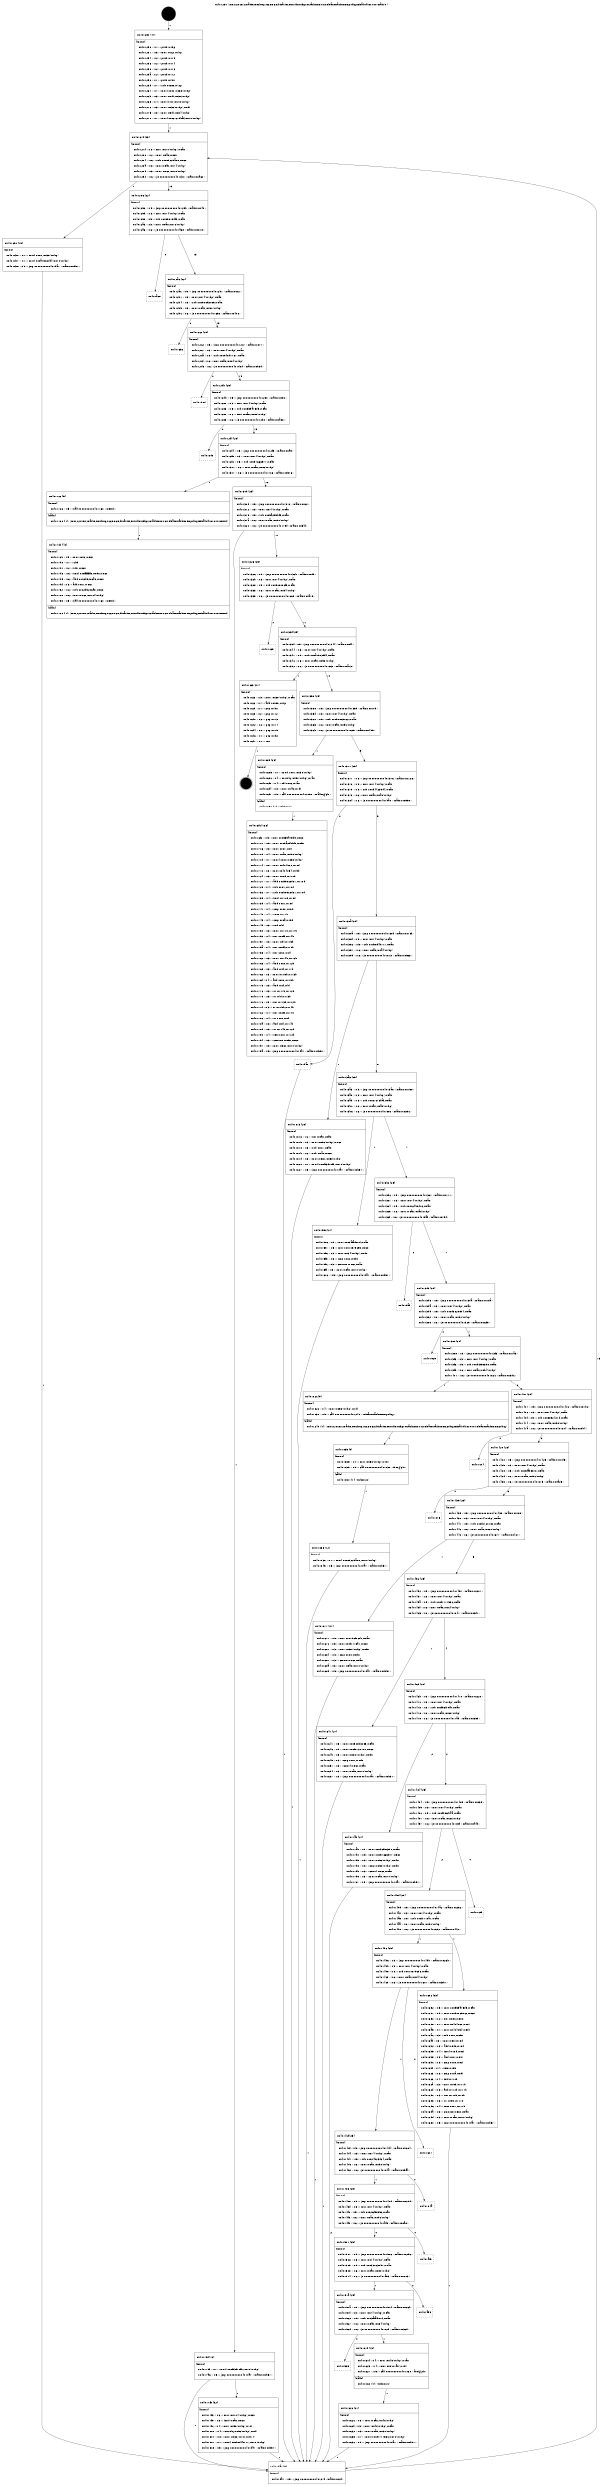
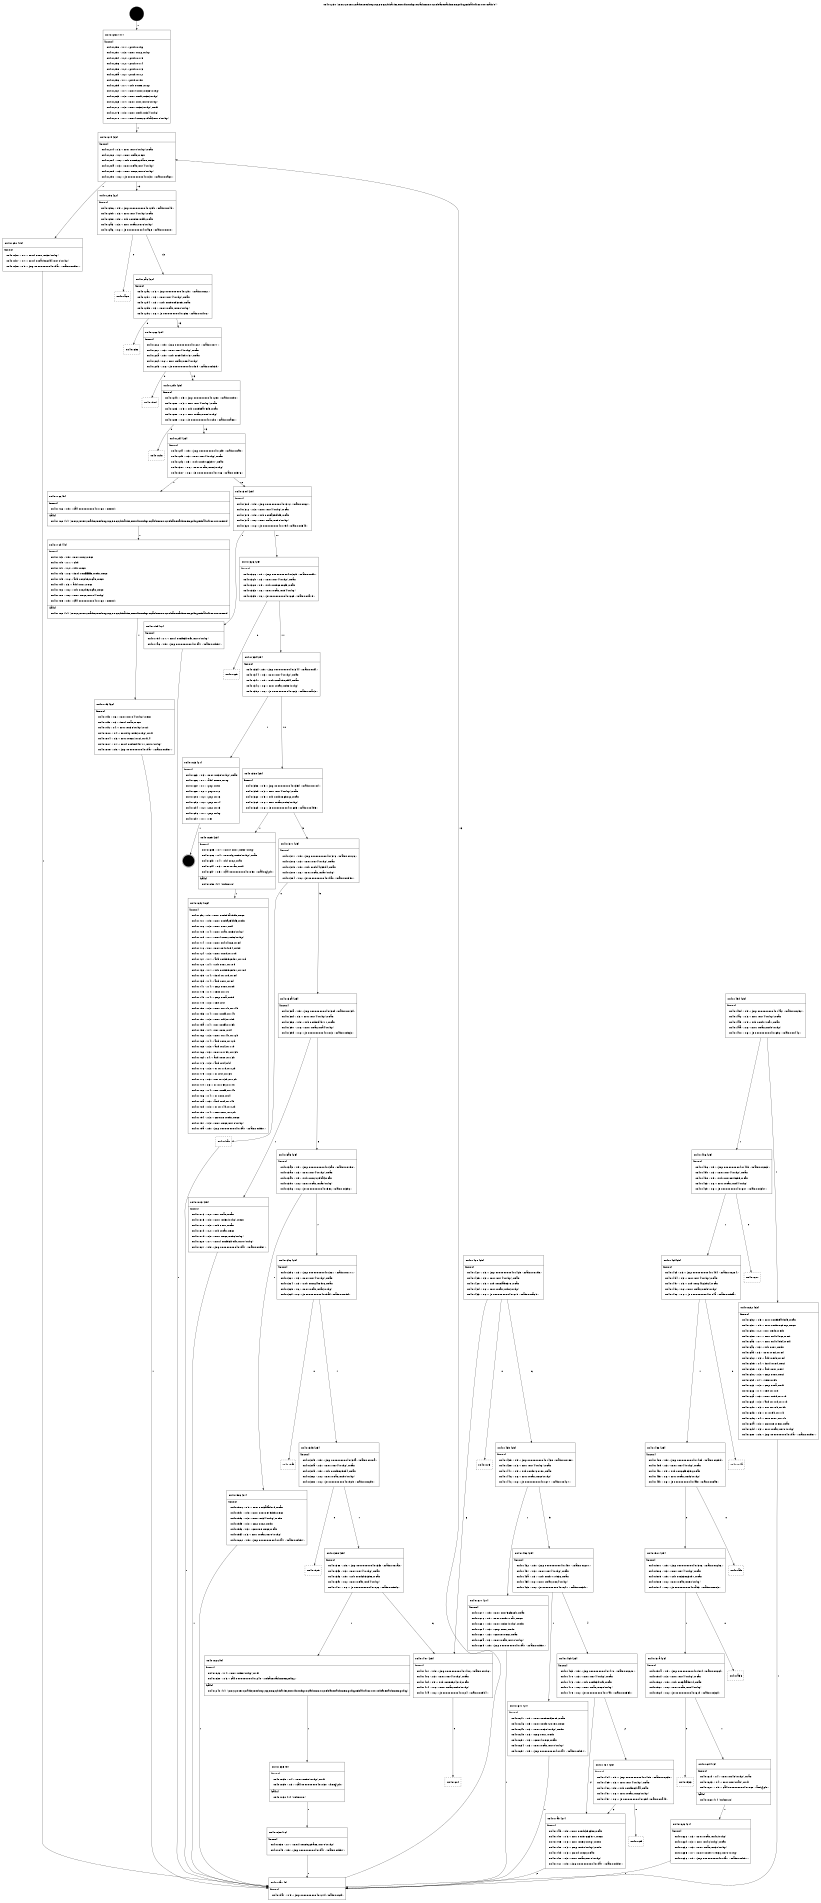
(541, 1437) -> (466, 1475)
(436, 1859) -> (612, 1808)
(236, 2388) -> (136, 658)
